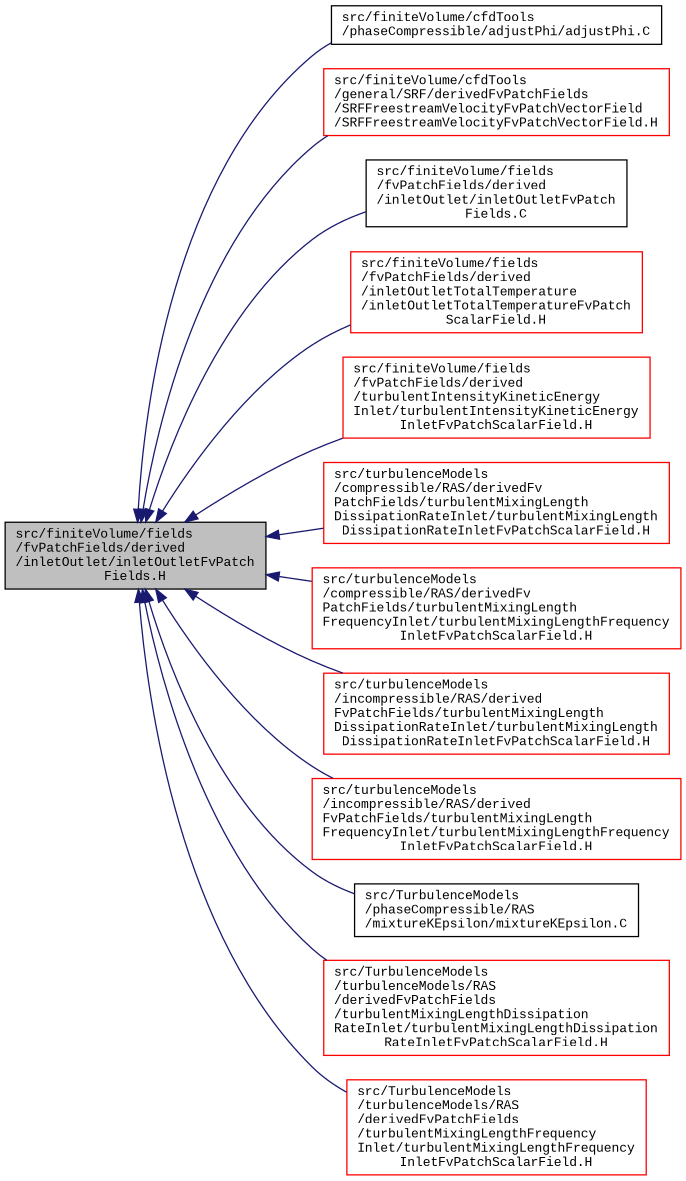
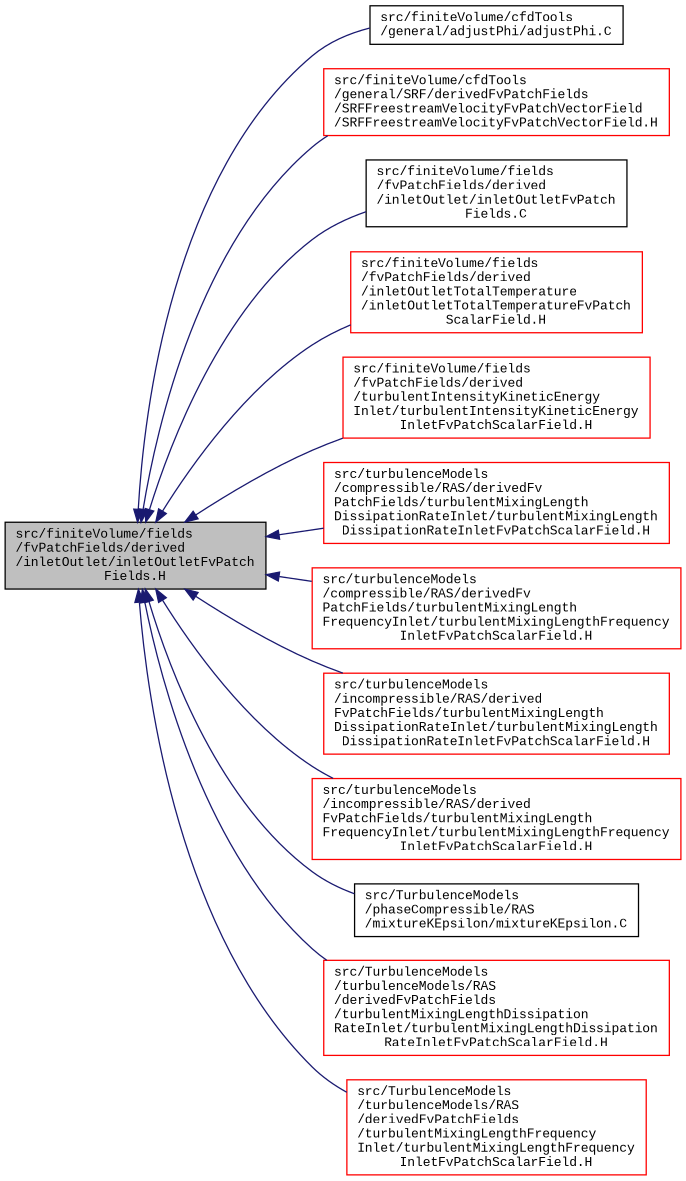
(497, 25) -> (497, 25)
